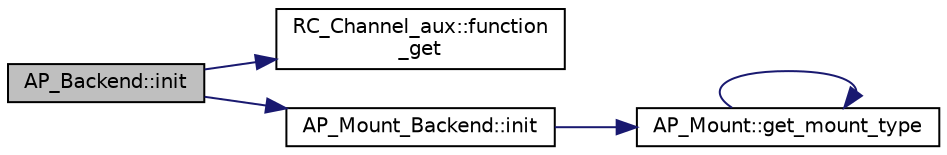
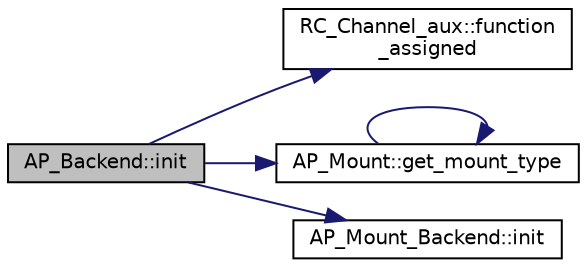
(421, 39) -> (428, 39)
(586, 127) -> (230, 163)
